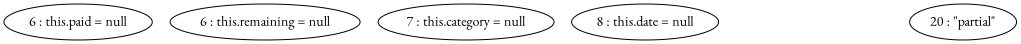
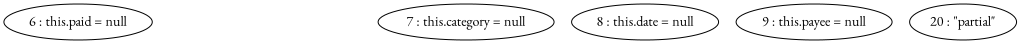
(265, 22) -> none
none -> (814, 22)
